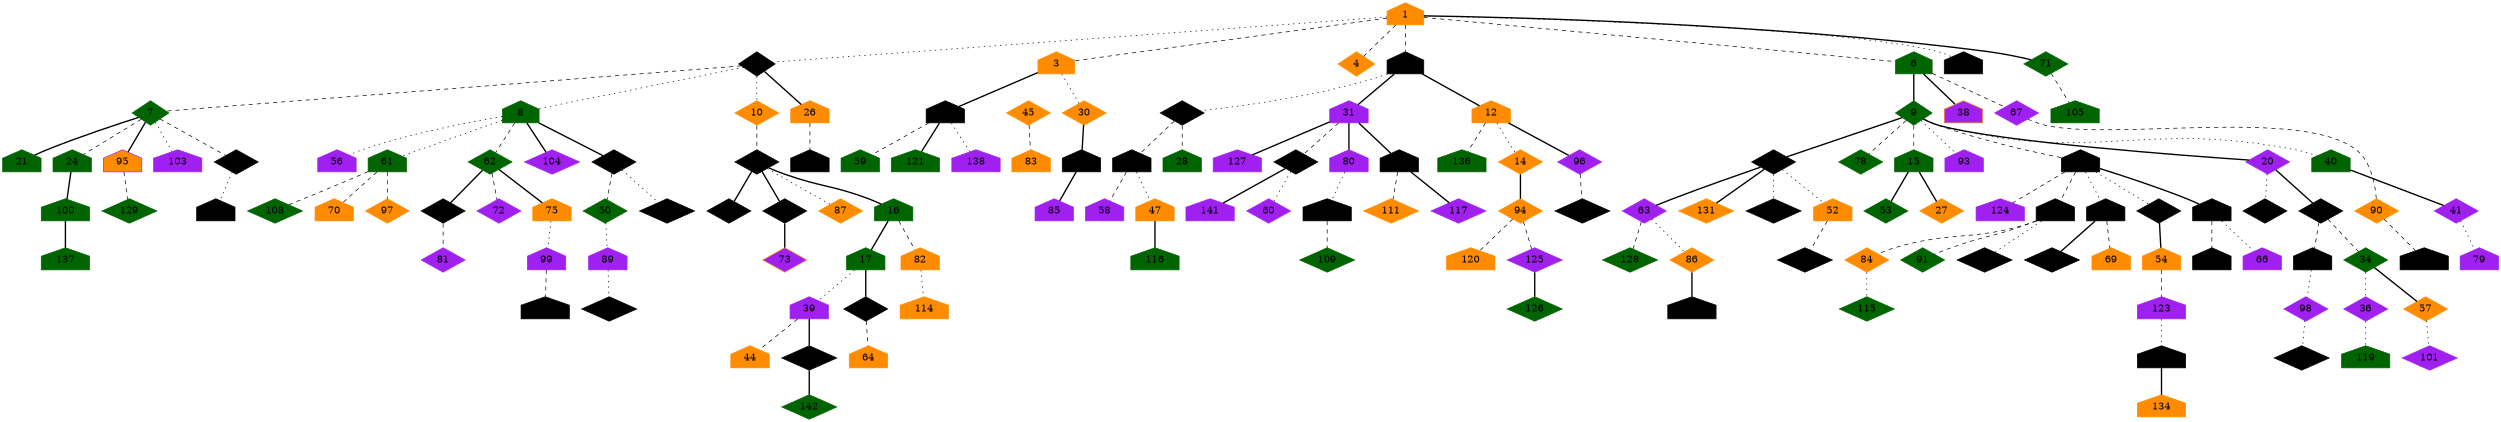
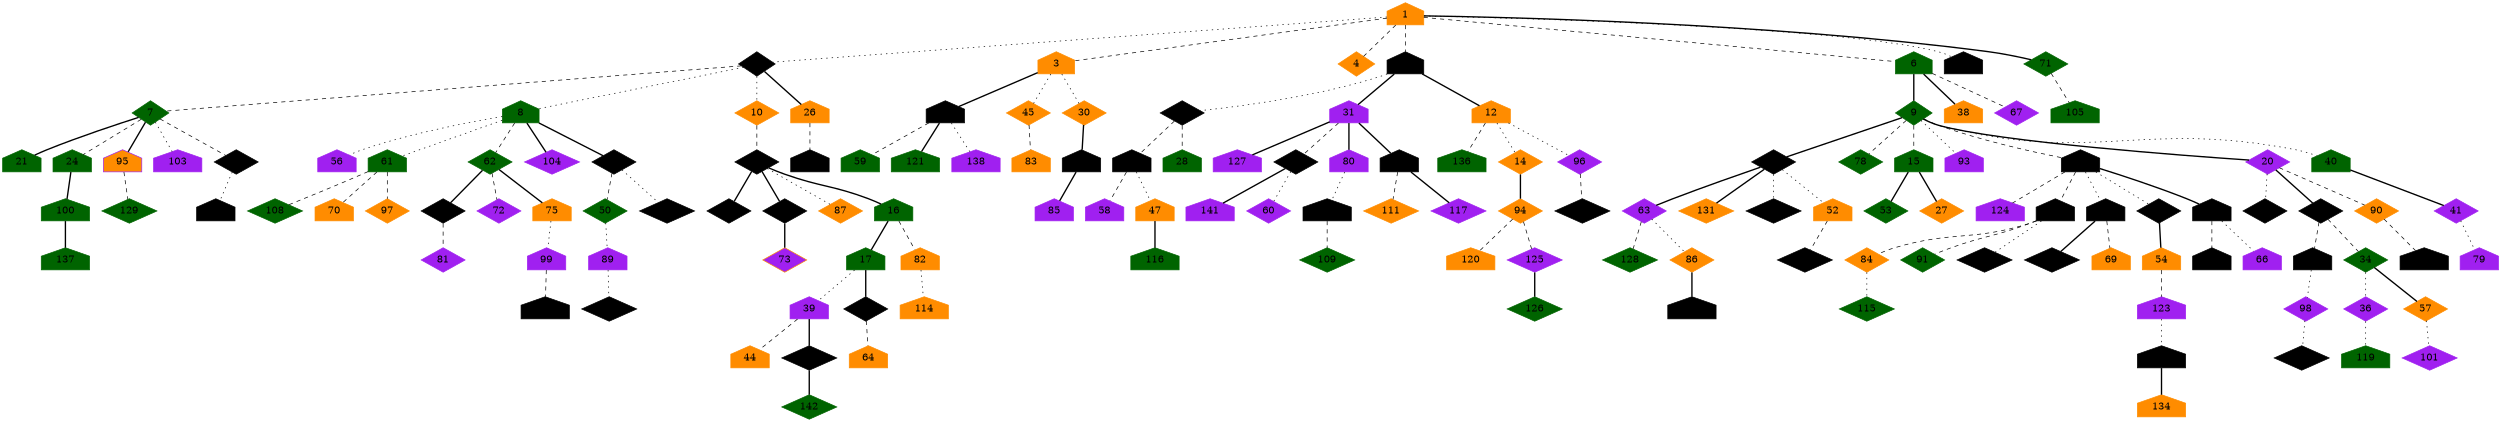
none -> (1042, 89)
(1963, 113) -> (1963, 113)
(2220, 127) -> (2322, 186)
(1539, 139) -> (1539, 139)
